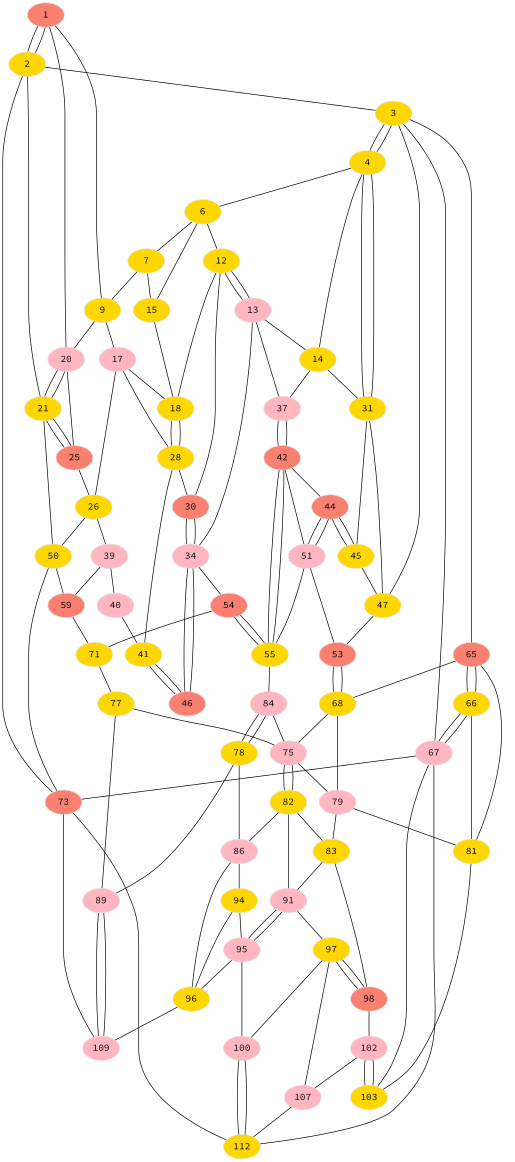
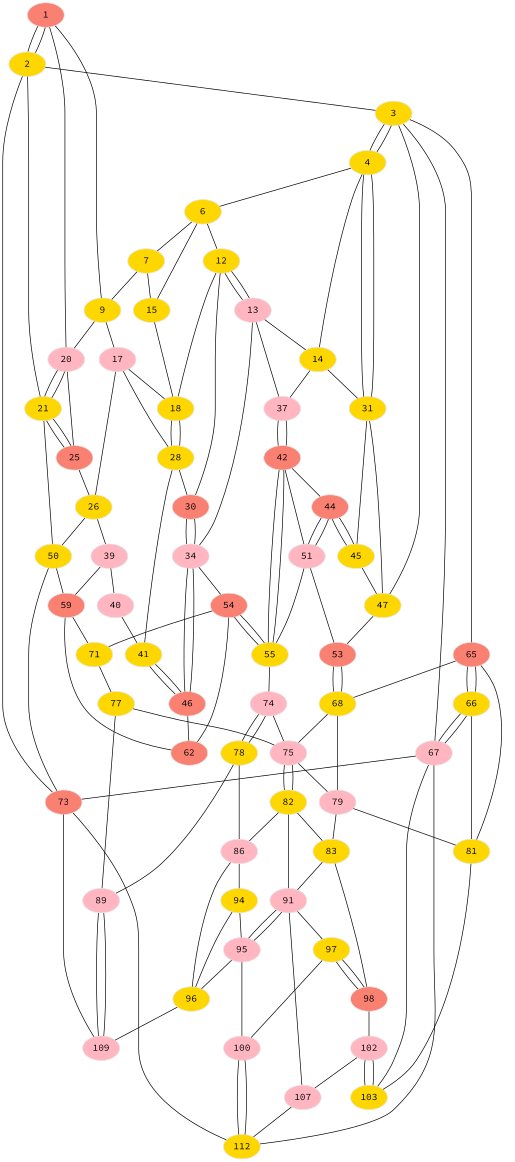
(269, 704) -> (269, 704)
none -> (189, 753)
(317, 1024) -> (296, 999)
